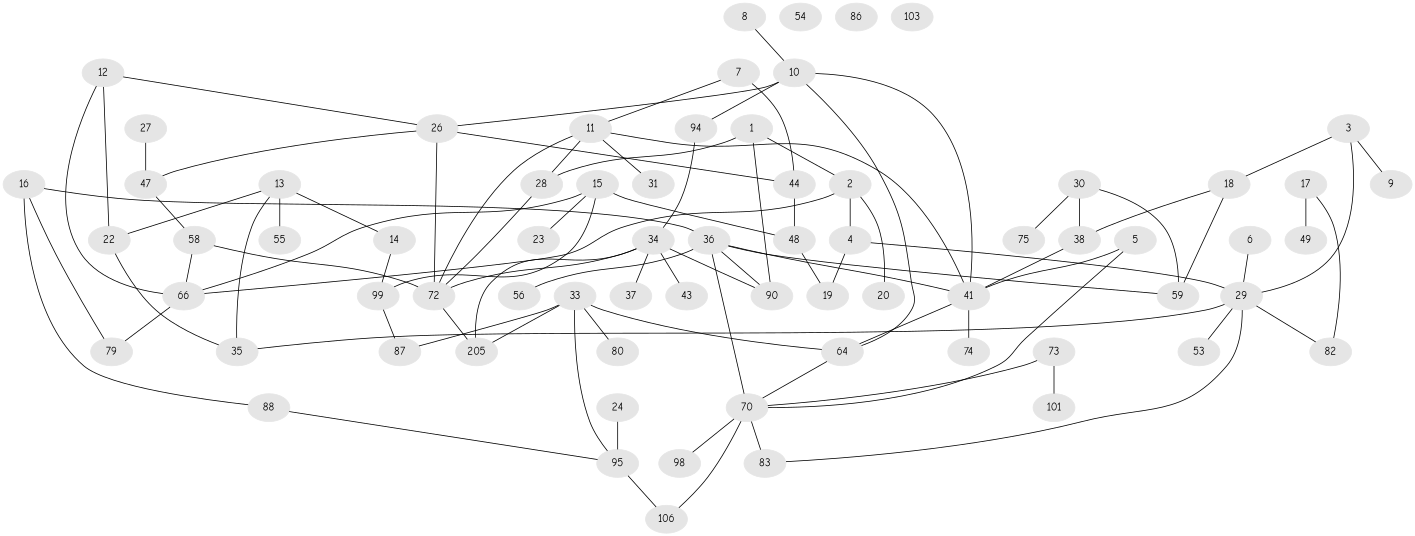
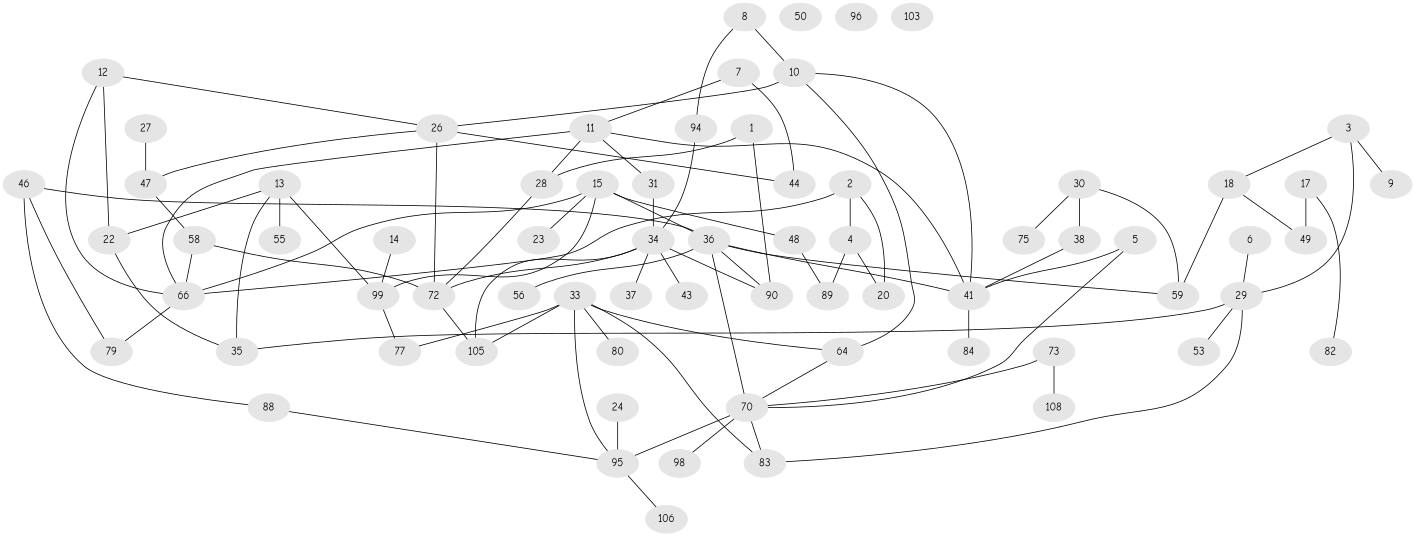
(801, 17) -> (801, 17)
(856, 17) -> (856, 17)
(745, 101) -> (707, 68)
(801, 156) -> none
(24, 184) -> (24, 184)
(491, 195) -> (329, 159)
none -> (647, 209)
(1155, 209) -> (1268, 212)
(337, 212) -> (327, 238)
none -> (653, 212)
(794, 212) -> none
(1057, 261) -> (863, 261)
(828, 296) -> (828, 296)
(908, 323) -> none
(1286, 324) -> none
(400, 352) -> (400, 352)
(477, 352) -> (477, 352)
(969, 352) -> (969, 352)
none -> (678, 371)
(1054, 408) -> (1054, 408)
(714, 468) -> (682, 436)
